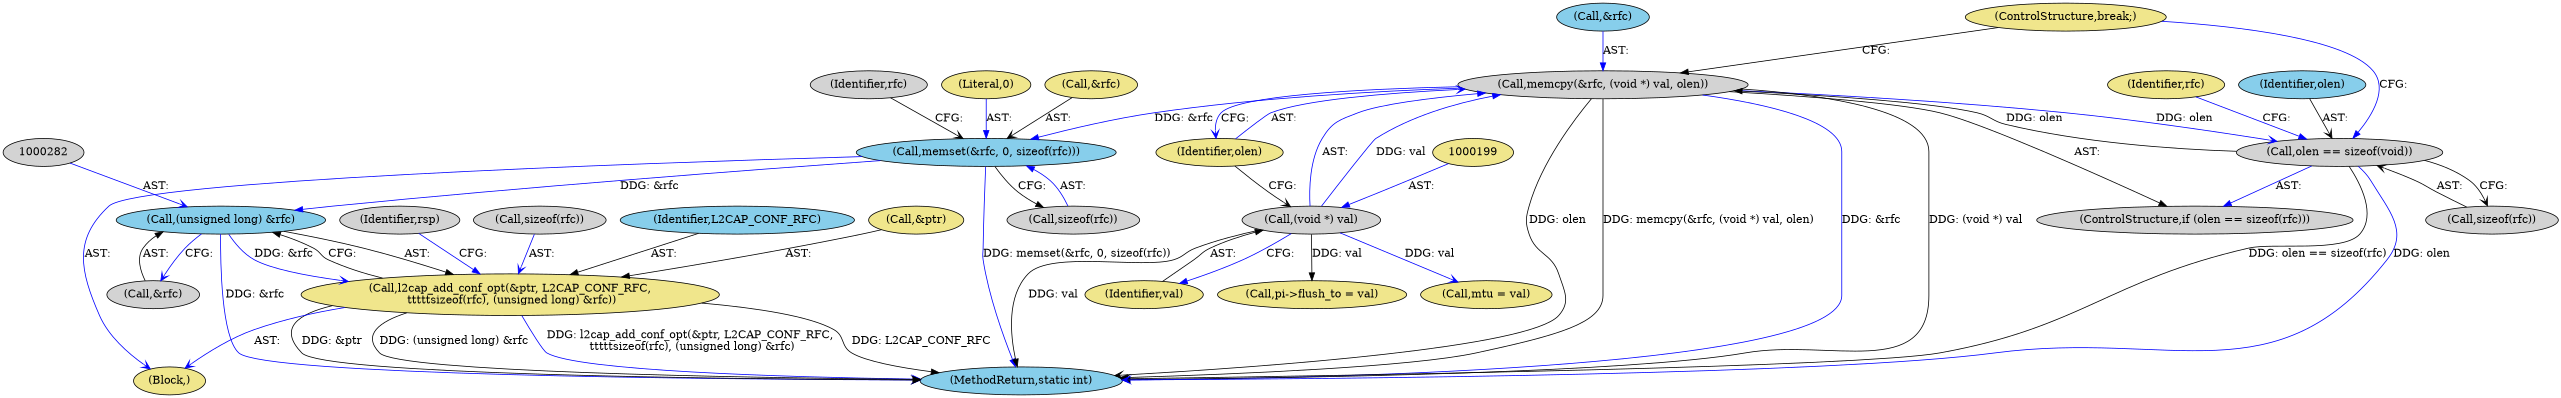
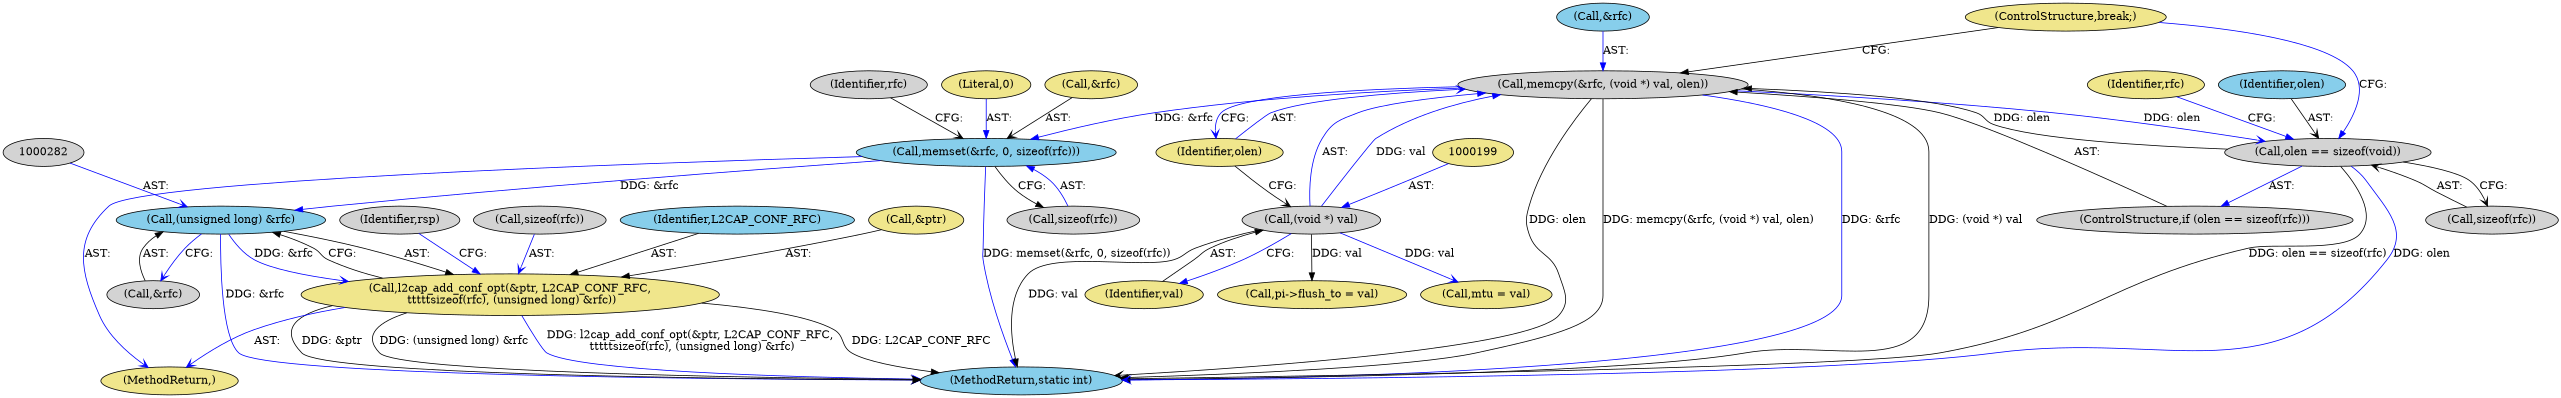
(1952, 116) -> (1960, 119)
(170, 381) -> (170, 381)
